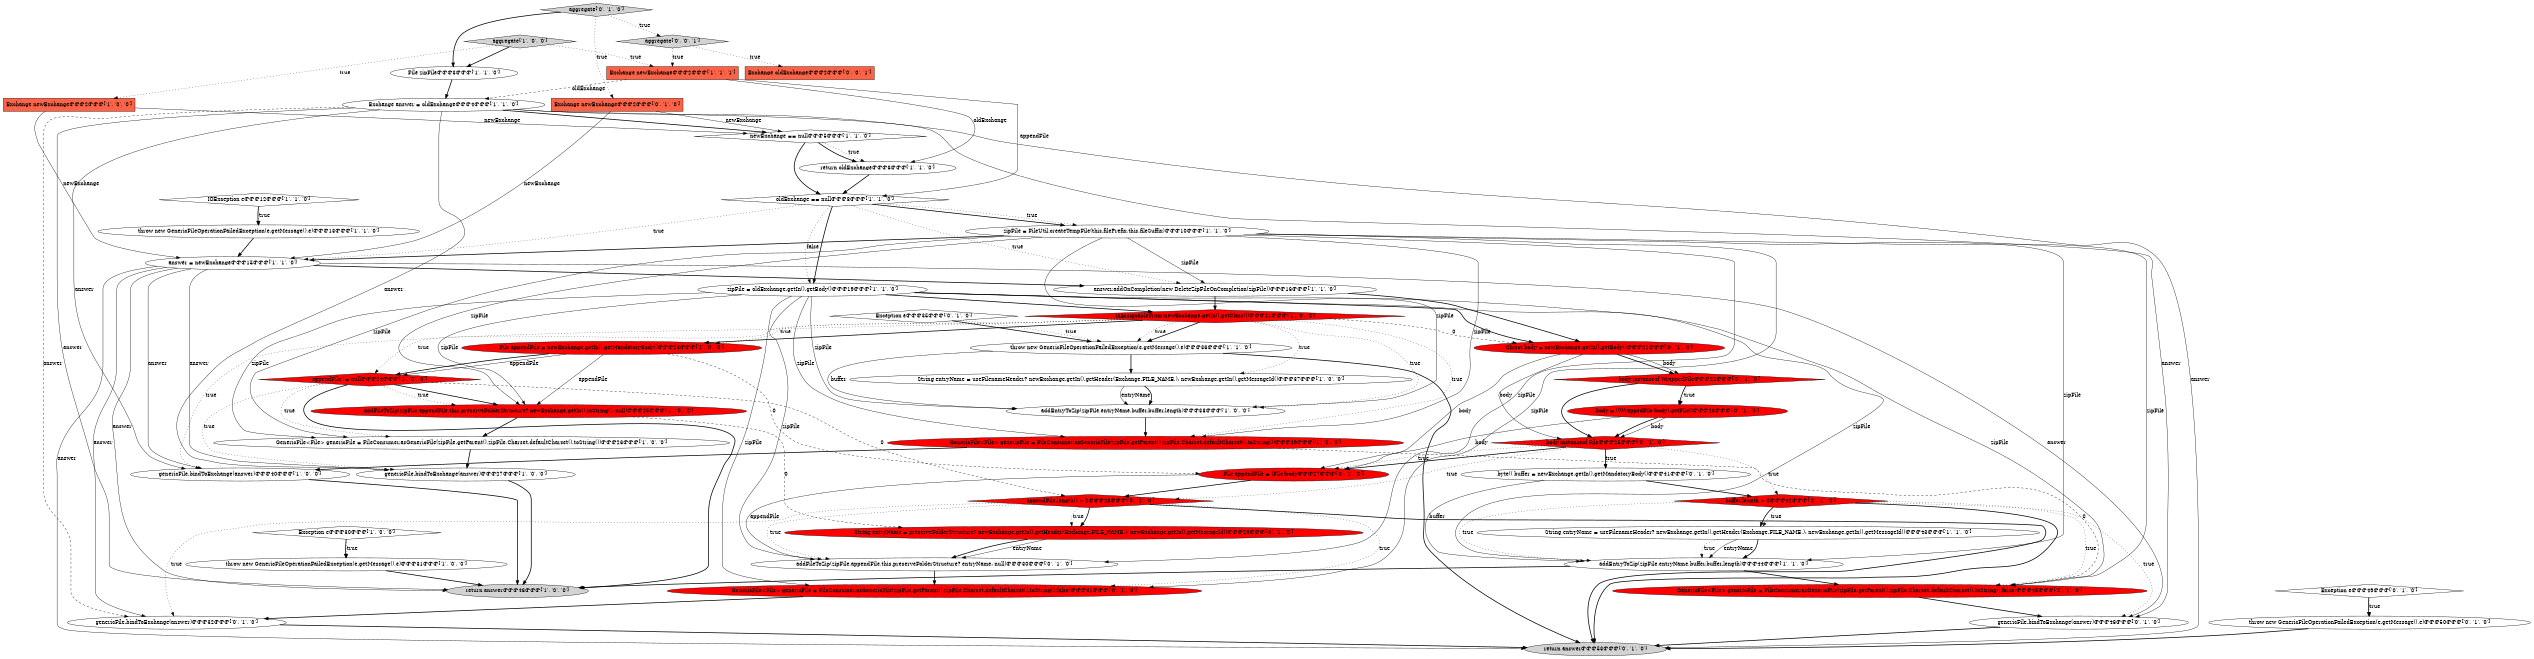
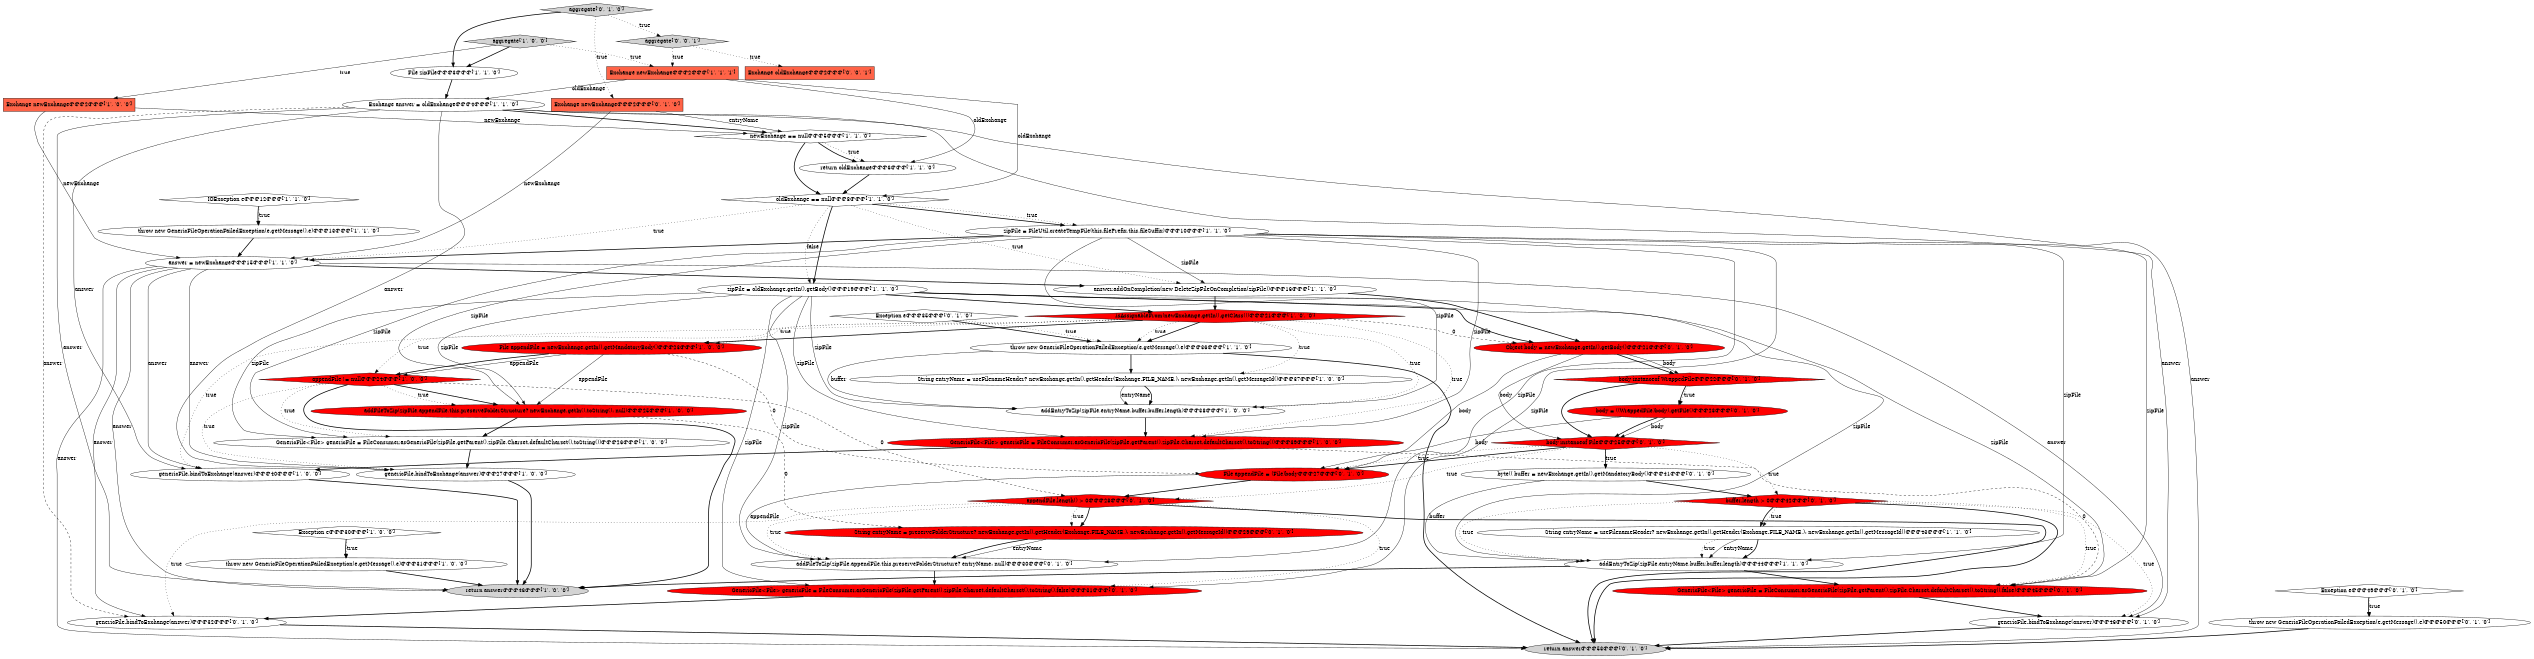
(307, 71) -> (307, 71)
(558, 89) -> (558, 89)
(744, 121) -> (744, 121)
(1035, 136) -> (1035, 136)
